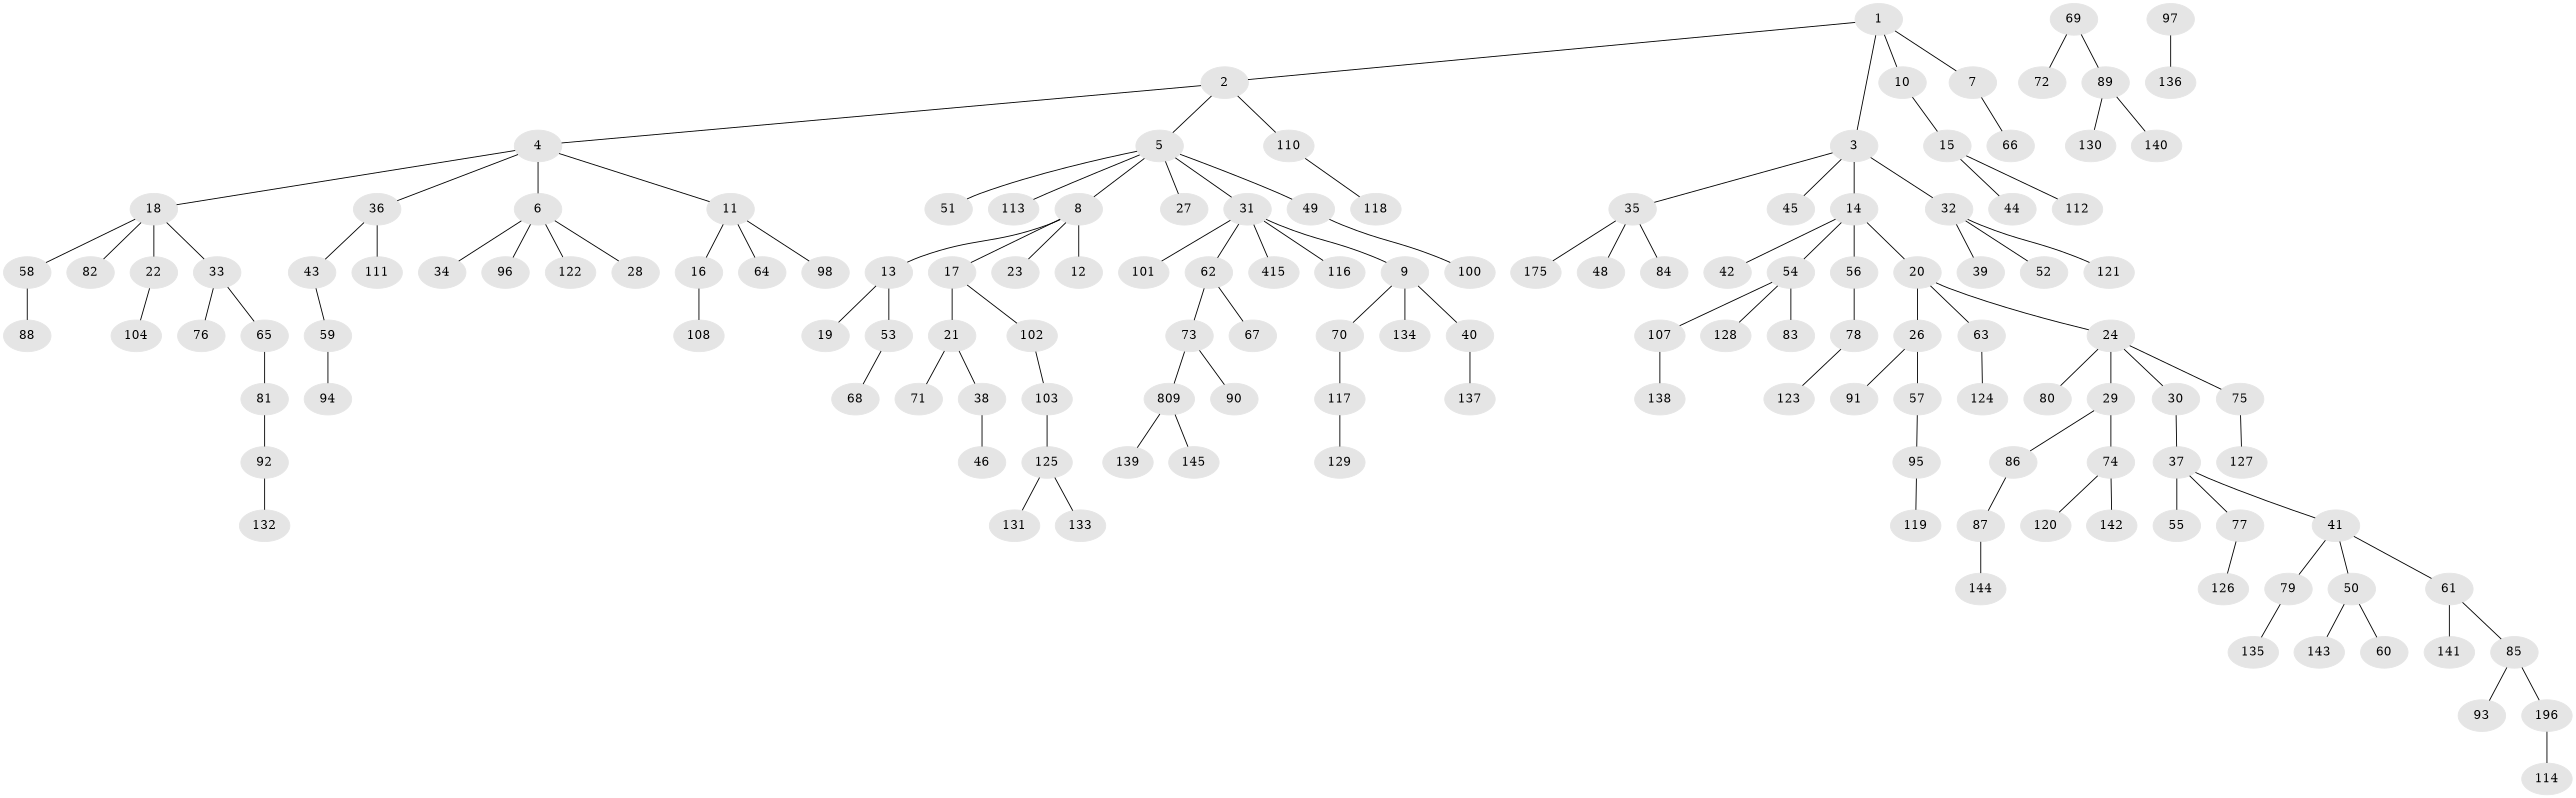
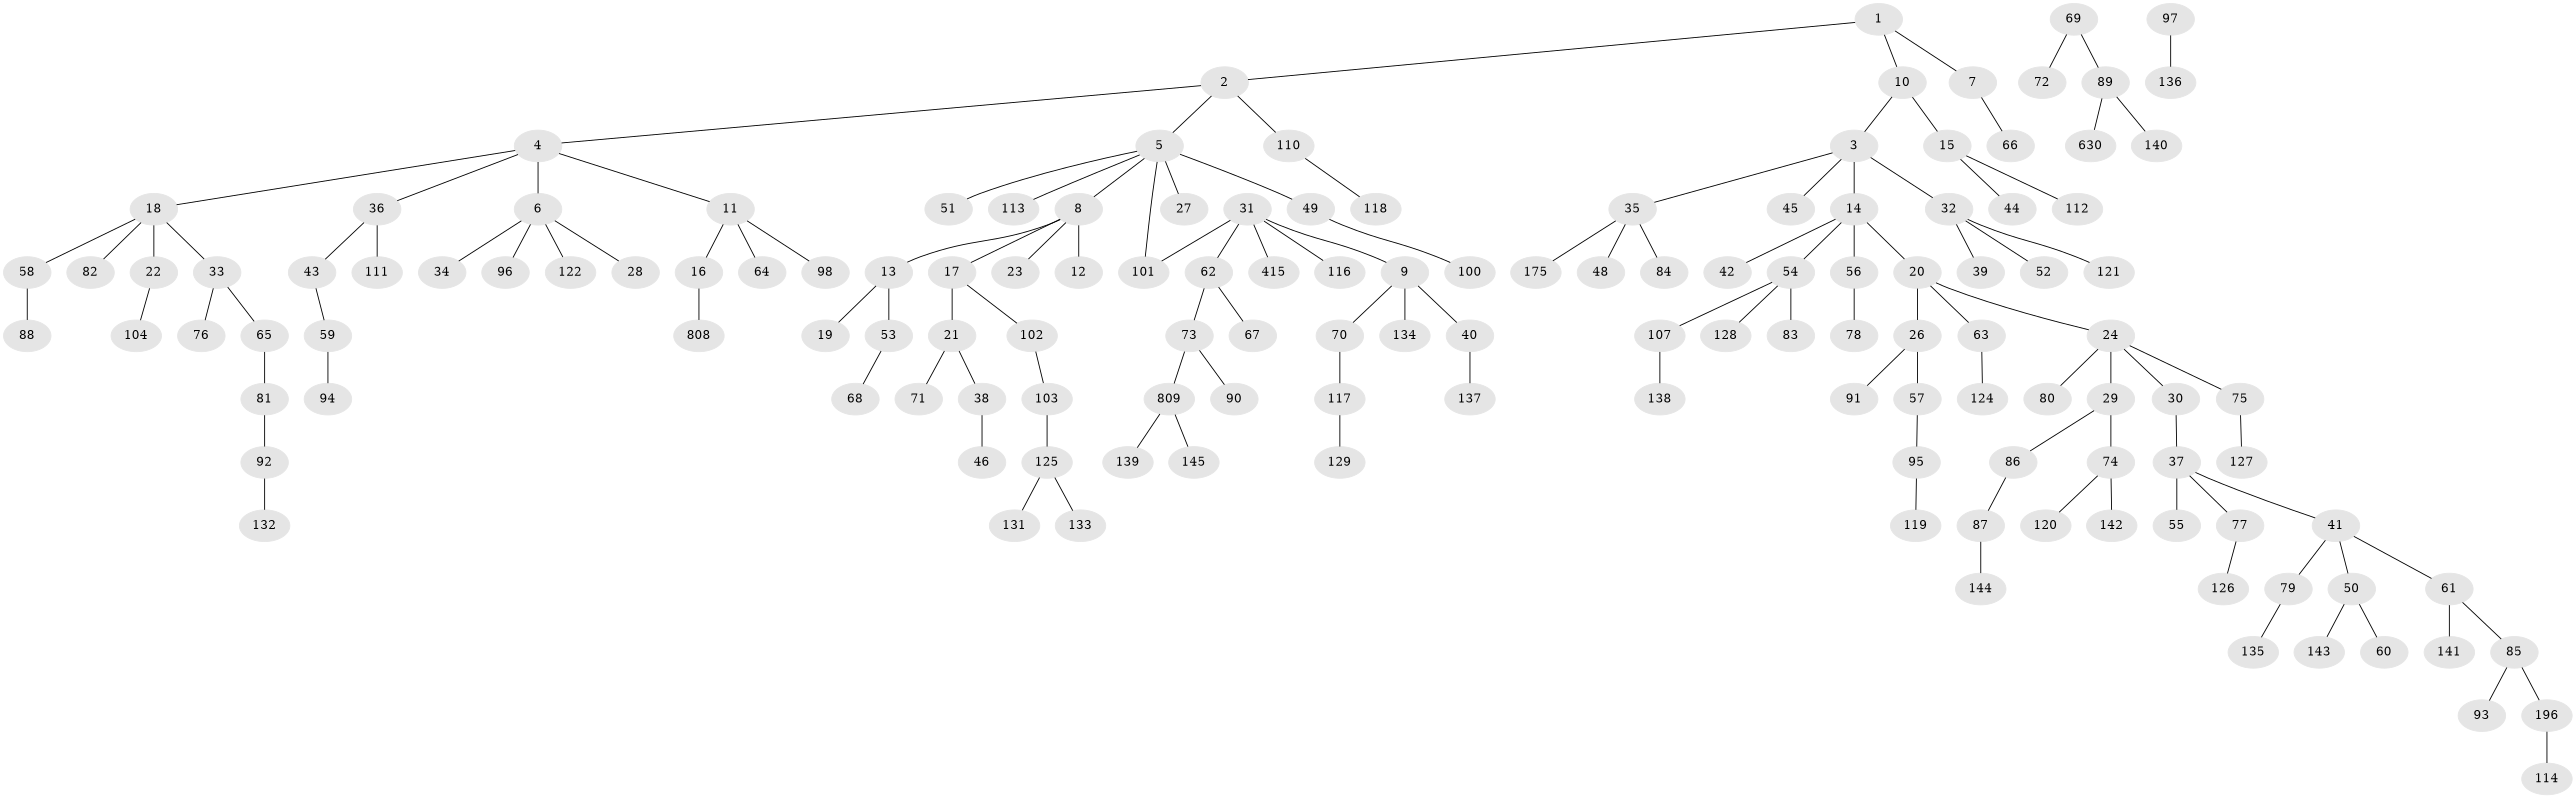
(1866, 83) -> (1878, 114)
(2091, 146) -> (2091, 146)
(1203, 178) -> (1151, 209)
(699, 336) -> (699, 336)
(1789, 399) -> none
